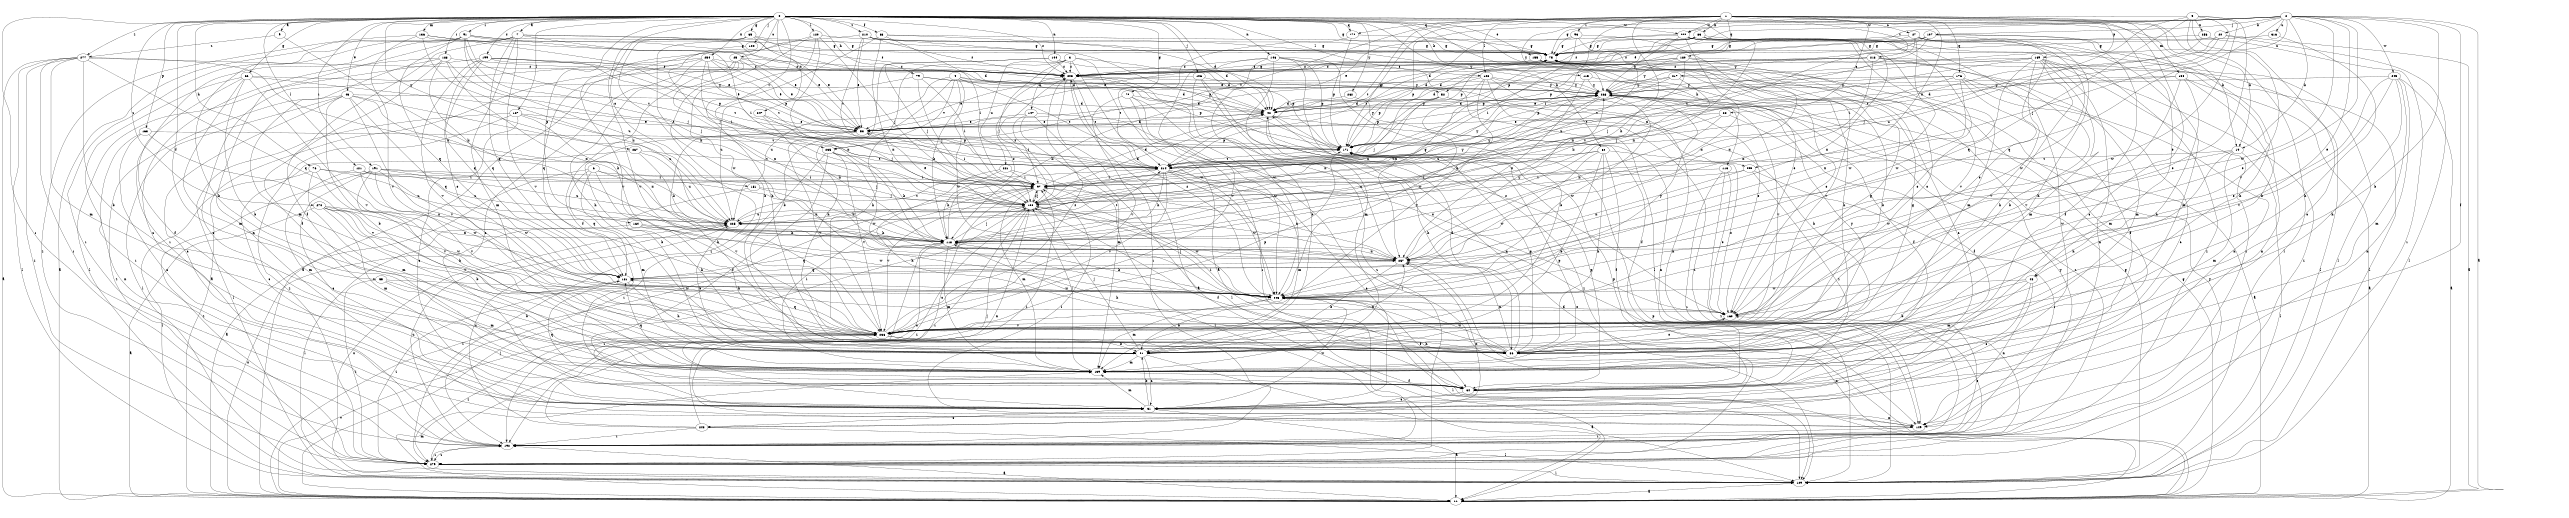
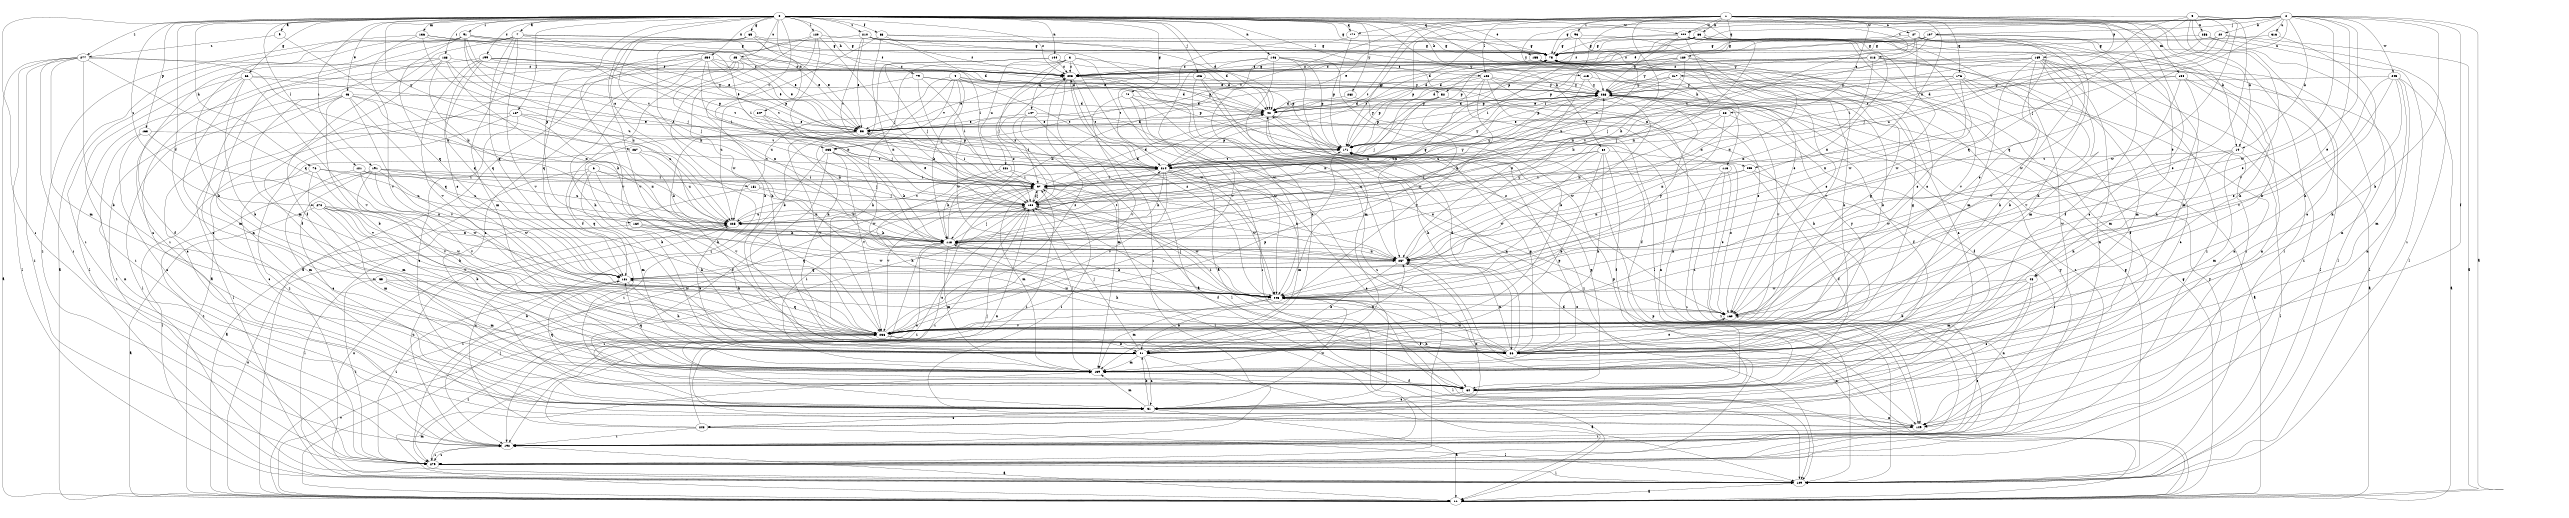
(752, 46) -> none
none -> (1582, 211)
none -> (2299, 261)
(1839, 279) -> (1839, 279)
